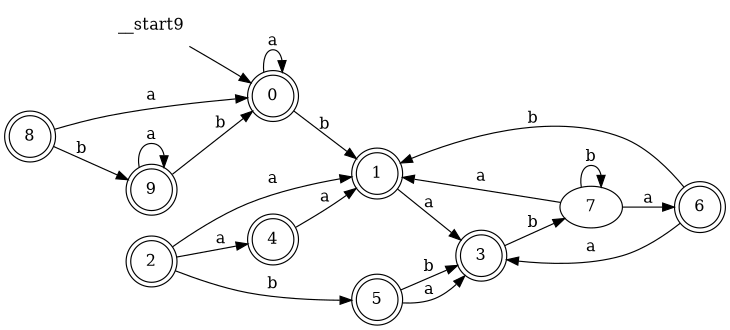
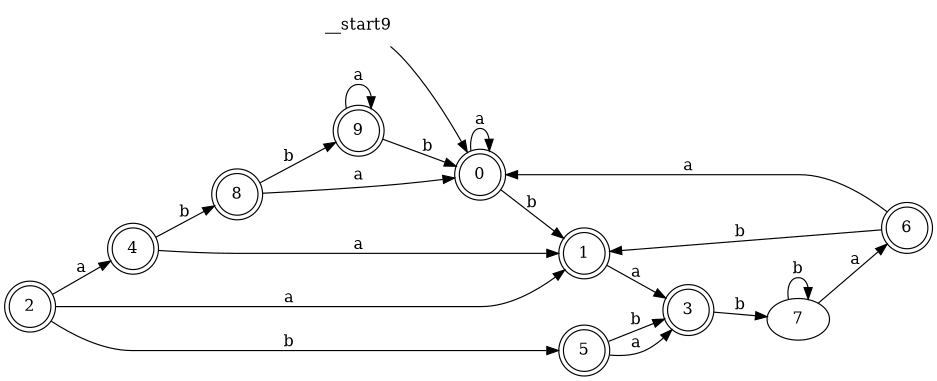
(488, 191) -> none
none -> (180, 224)
(604, 260) -> (707, 175)
